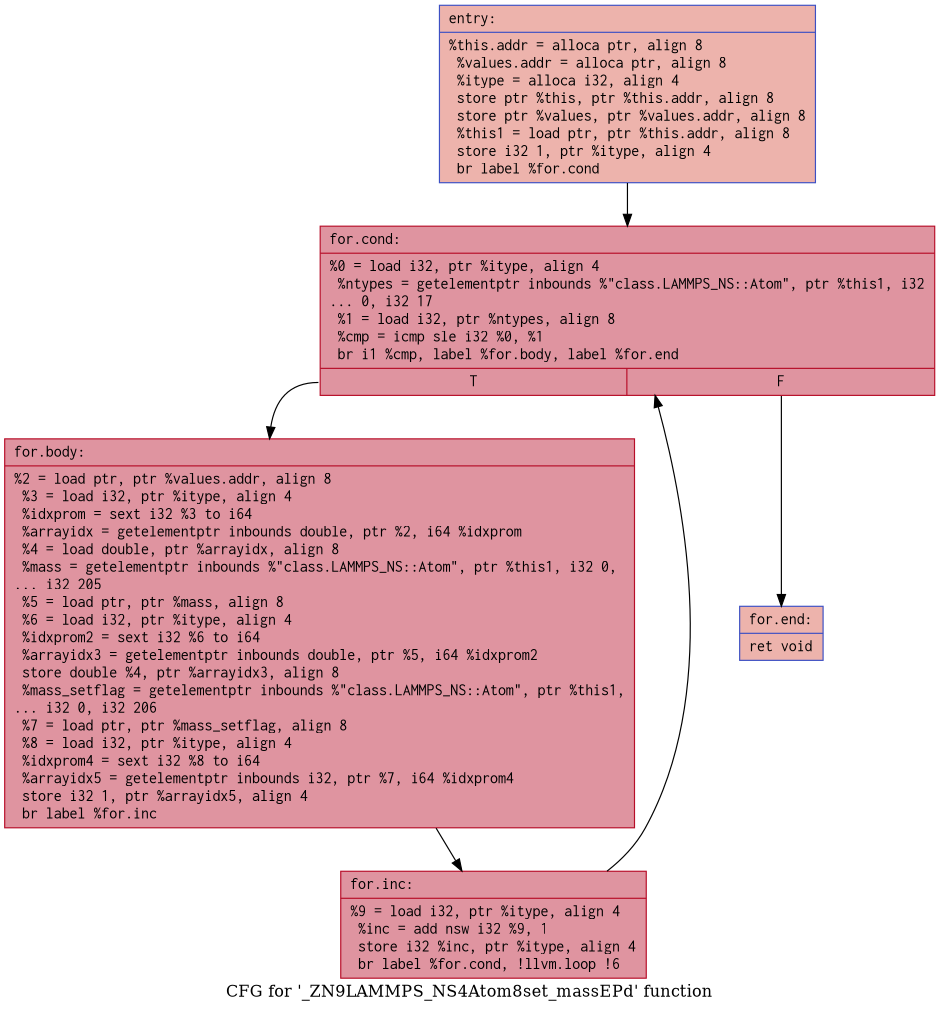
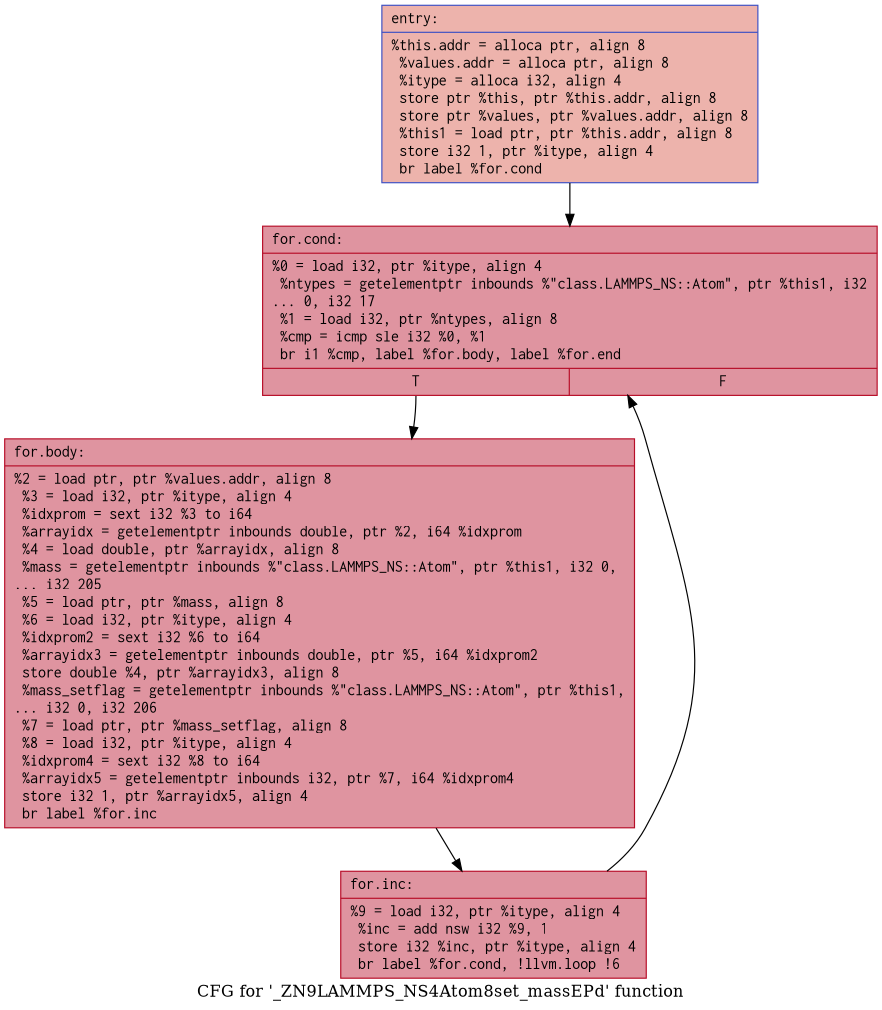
(781, 633) -> none
